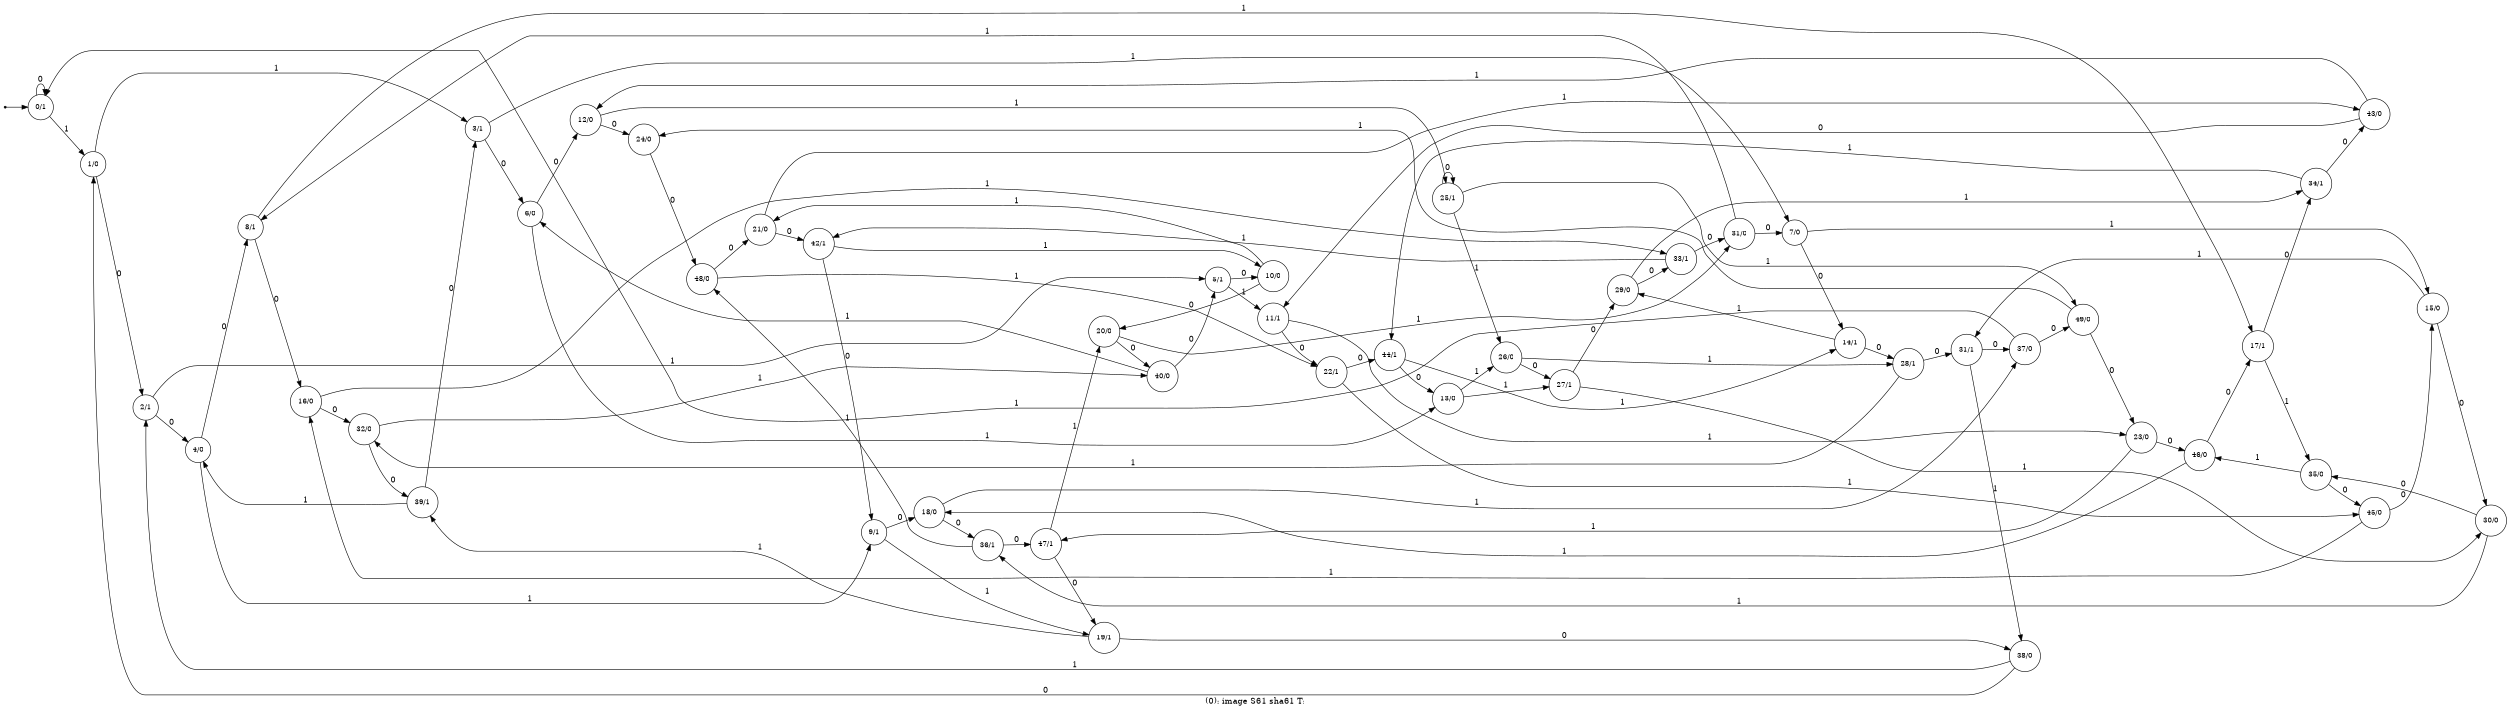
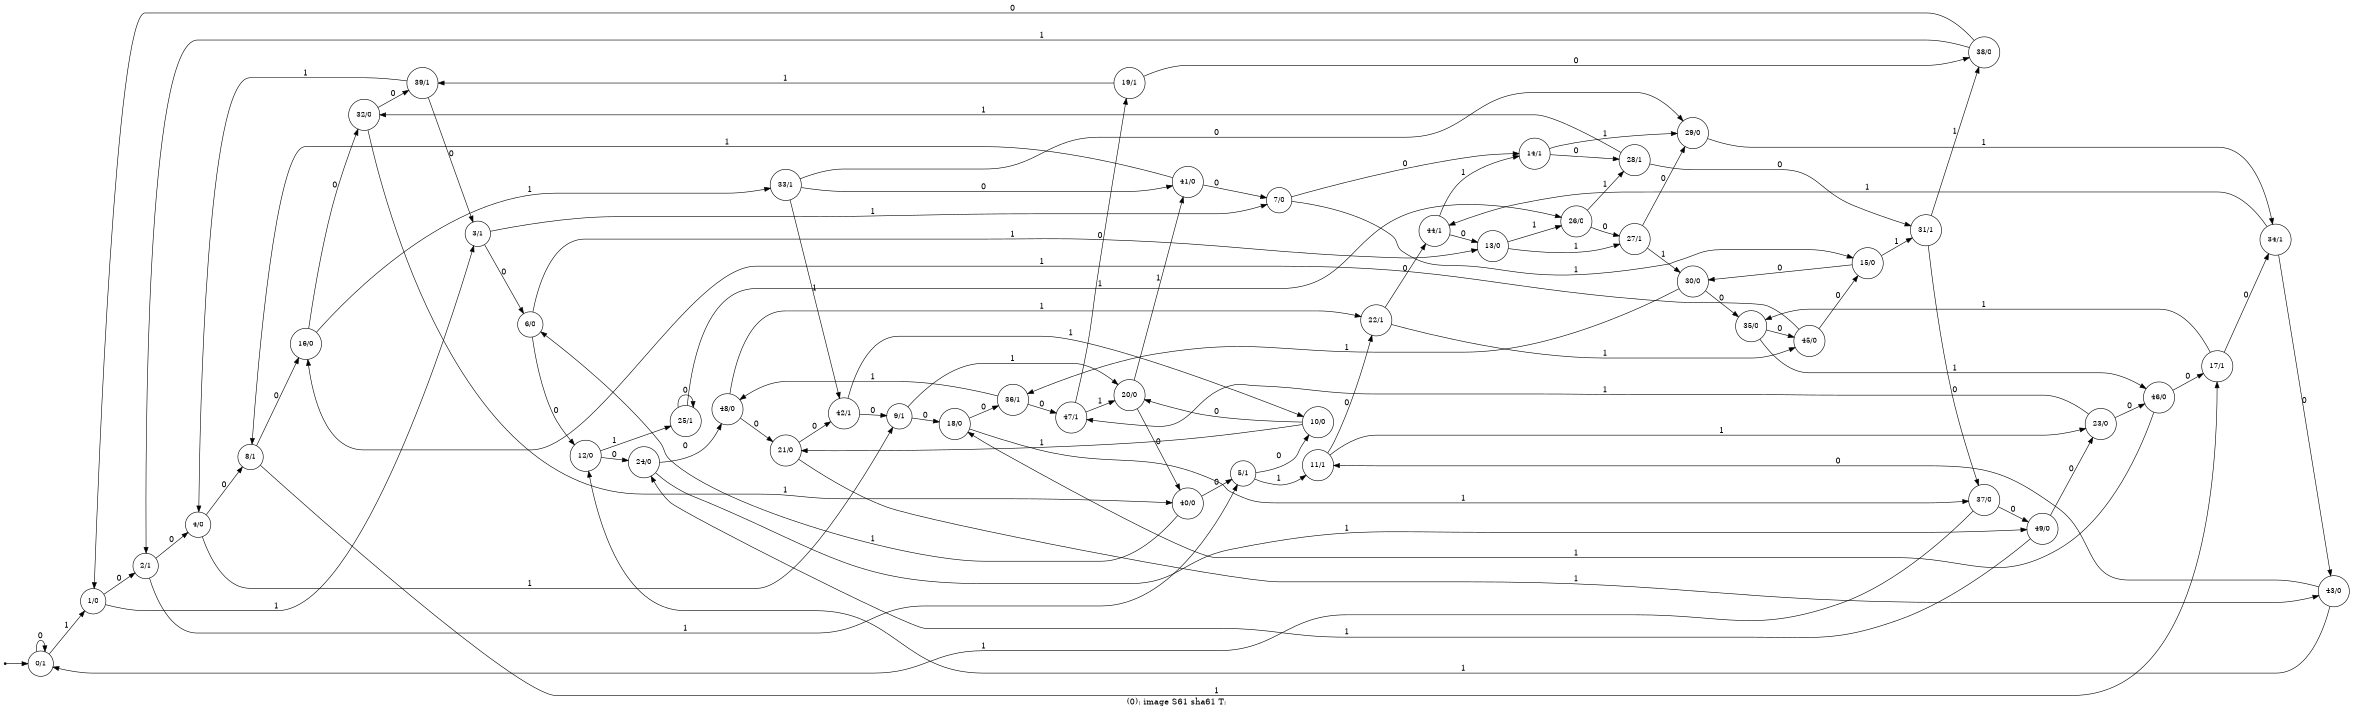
(1739, 234) -> (1188, 182)
(1751, 266) -> (1323, 535)
(1650, 278) -> (1245, 137)
(978, 598) -> (1006, 363)
